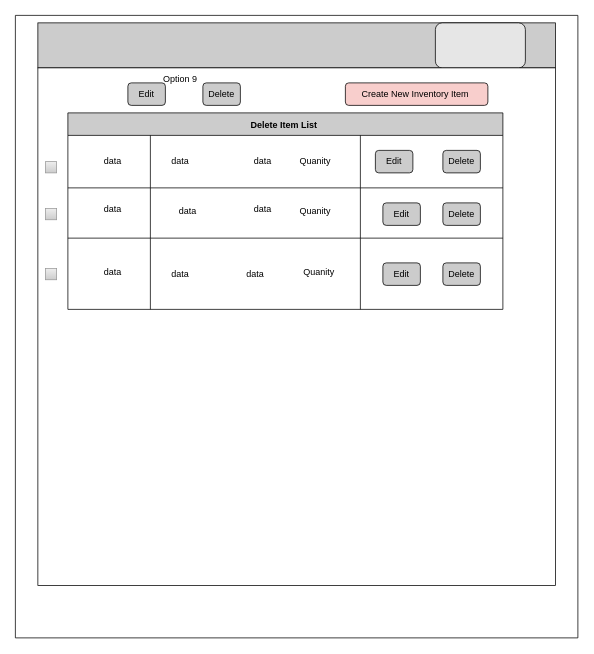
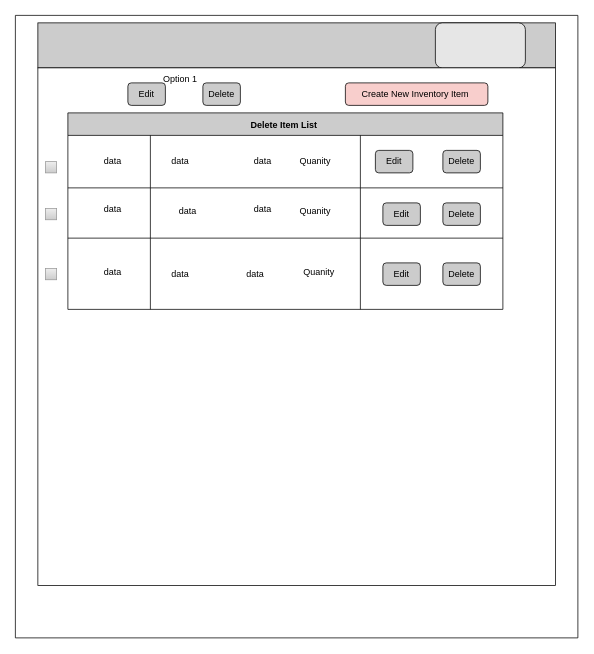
(180, 79) -> (180, 79)
